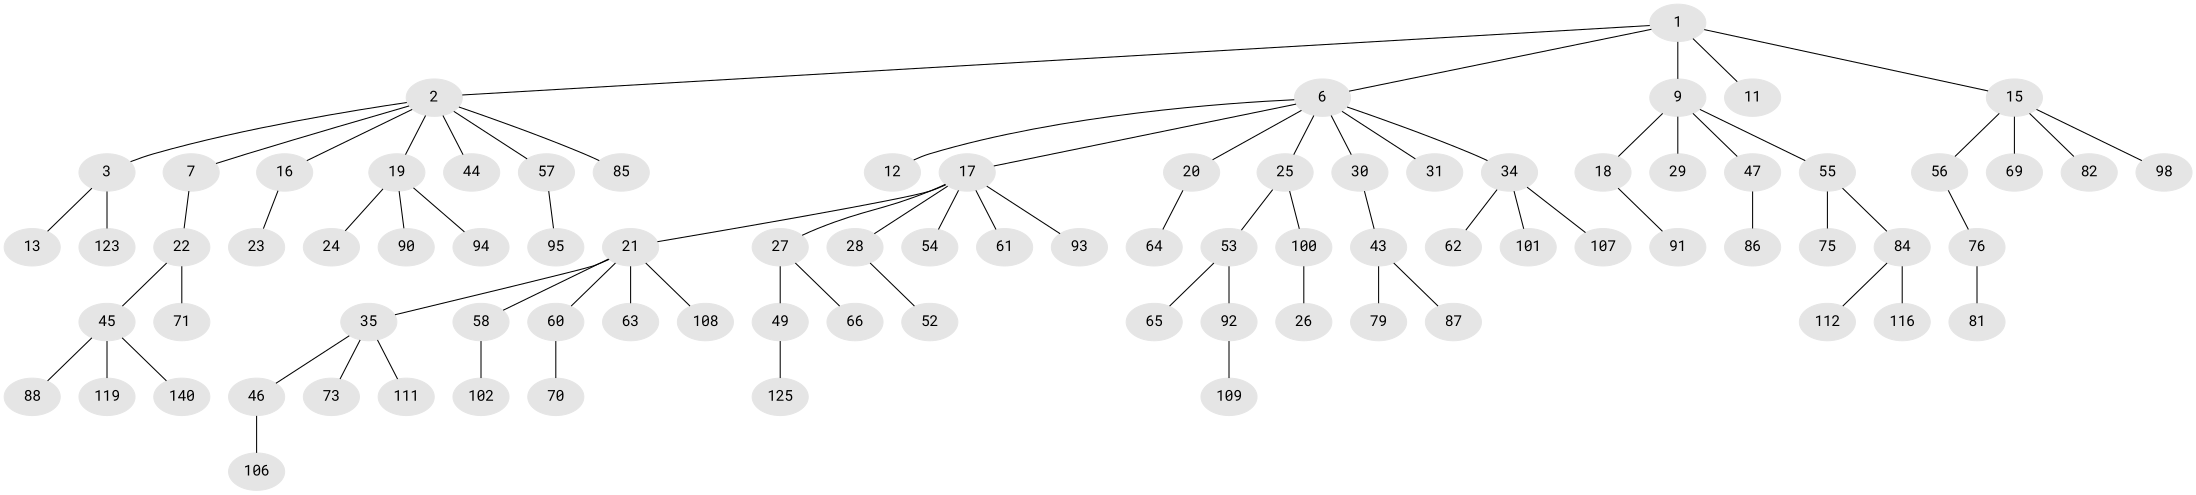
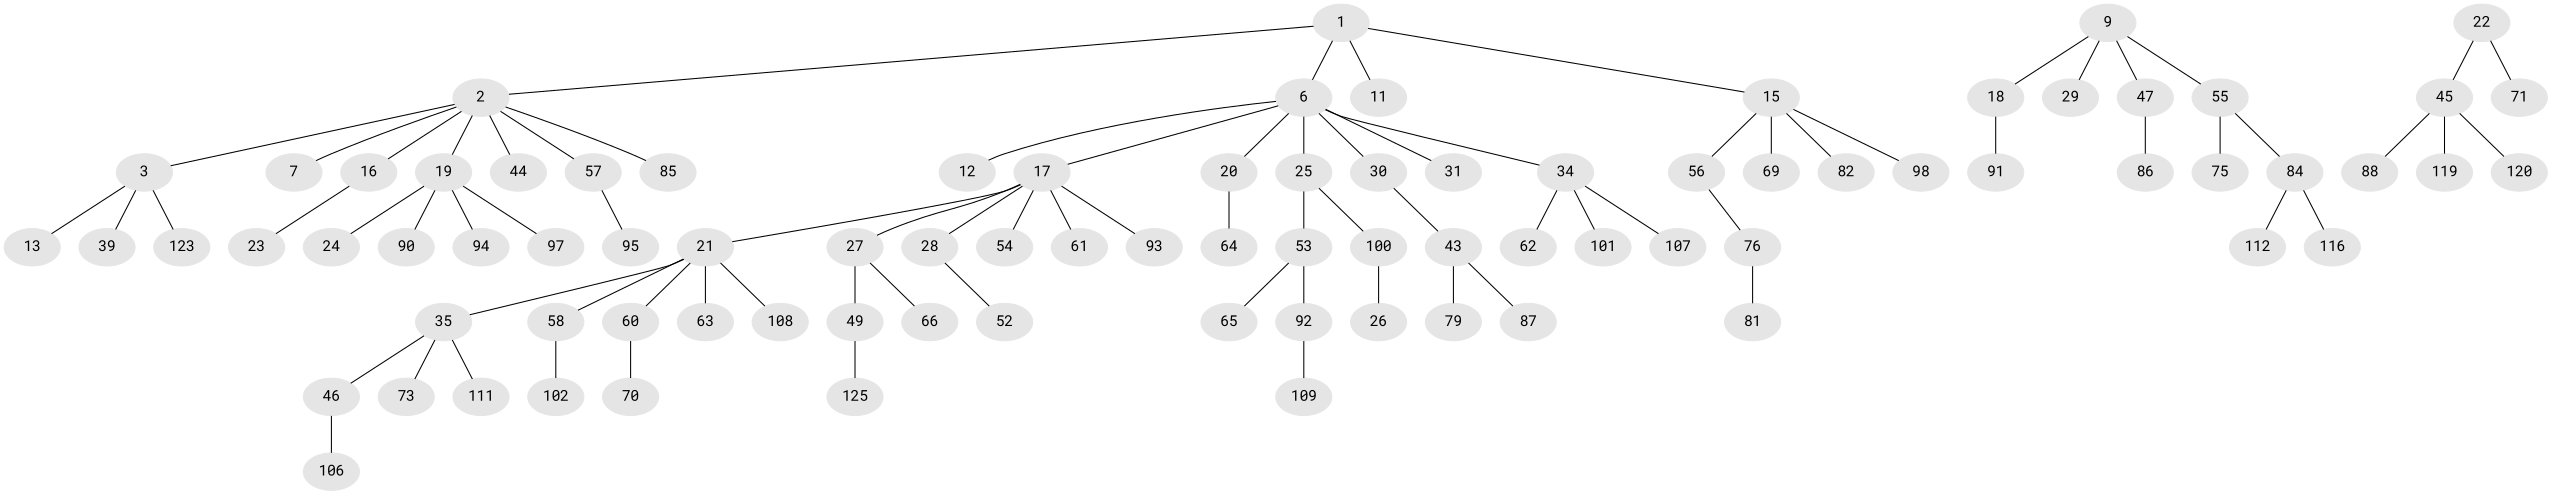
(1678, 60) -> none
(187, 210) -> none
none -> (107, 247)
none -> (556, 247)
(182, 397) -> (2519, 172)
